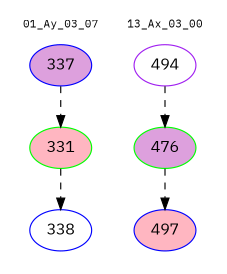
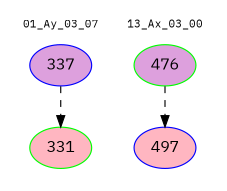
(165, 65) -> none
(61, 230) -> none
